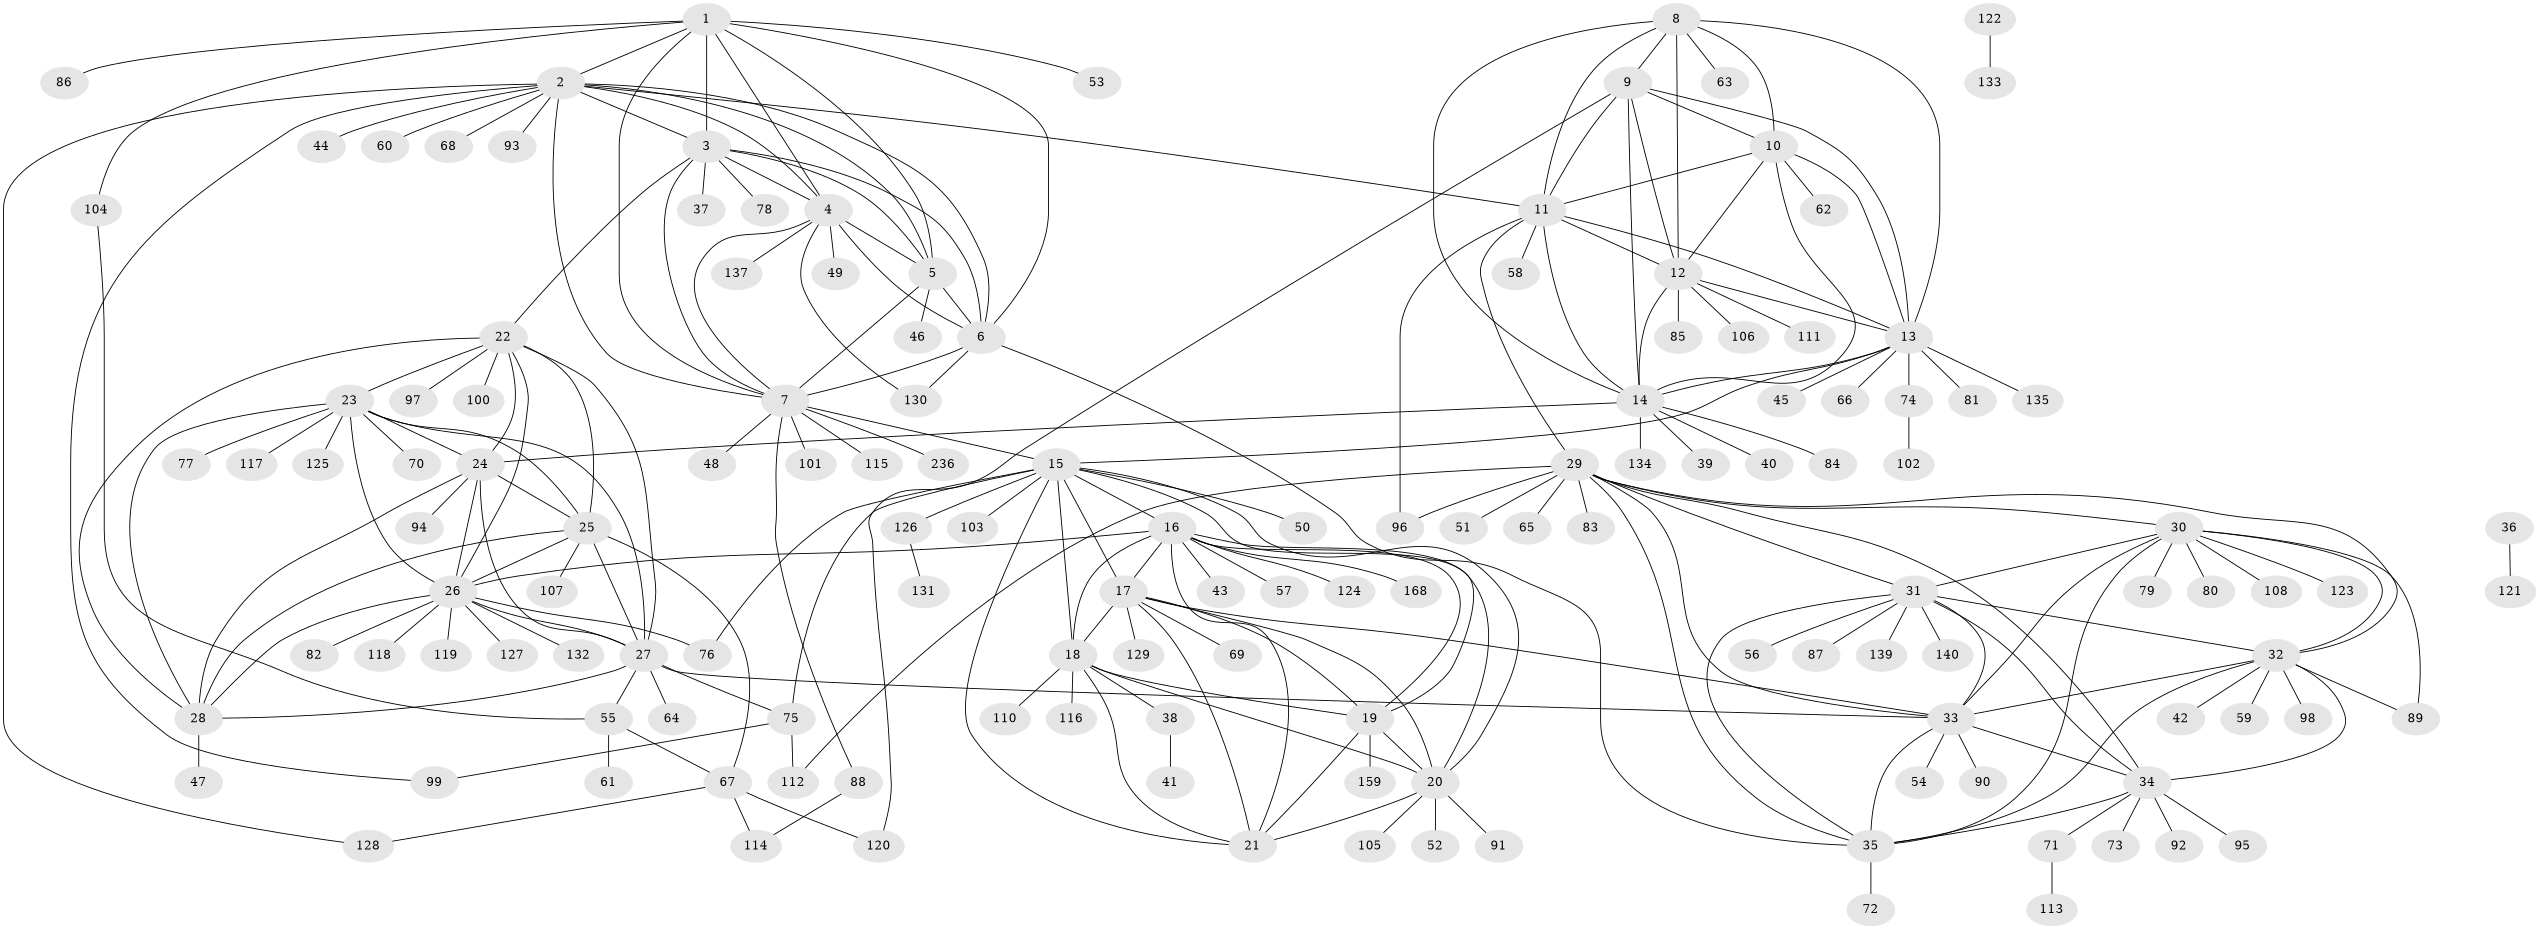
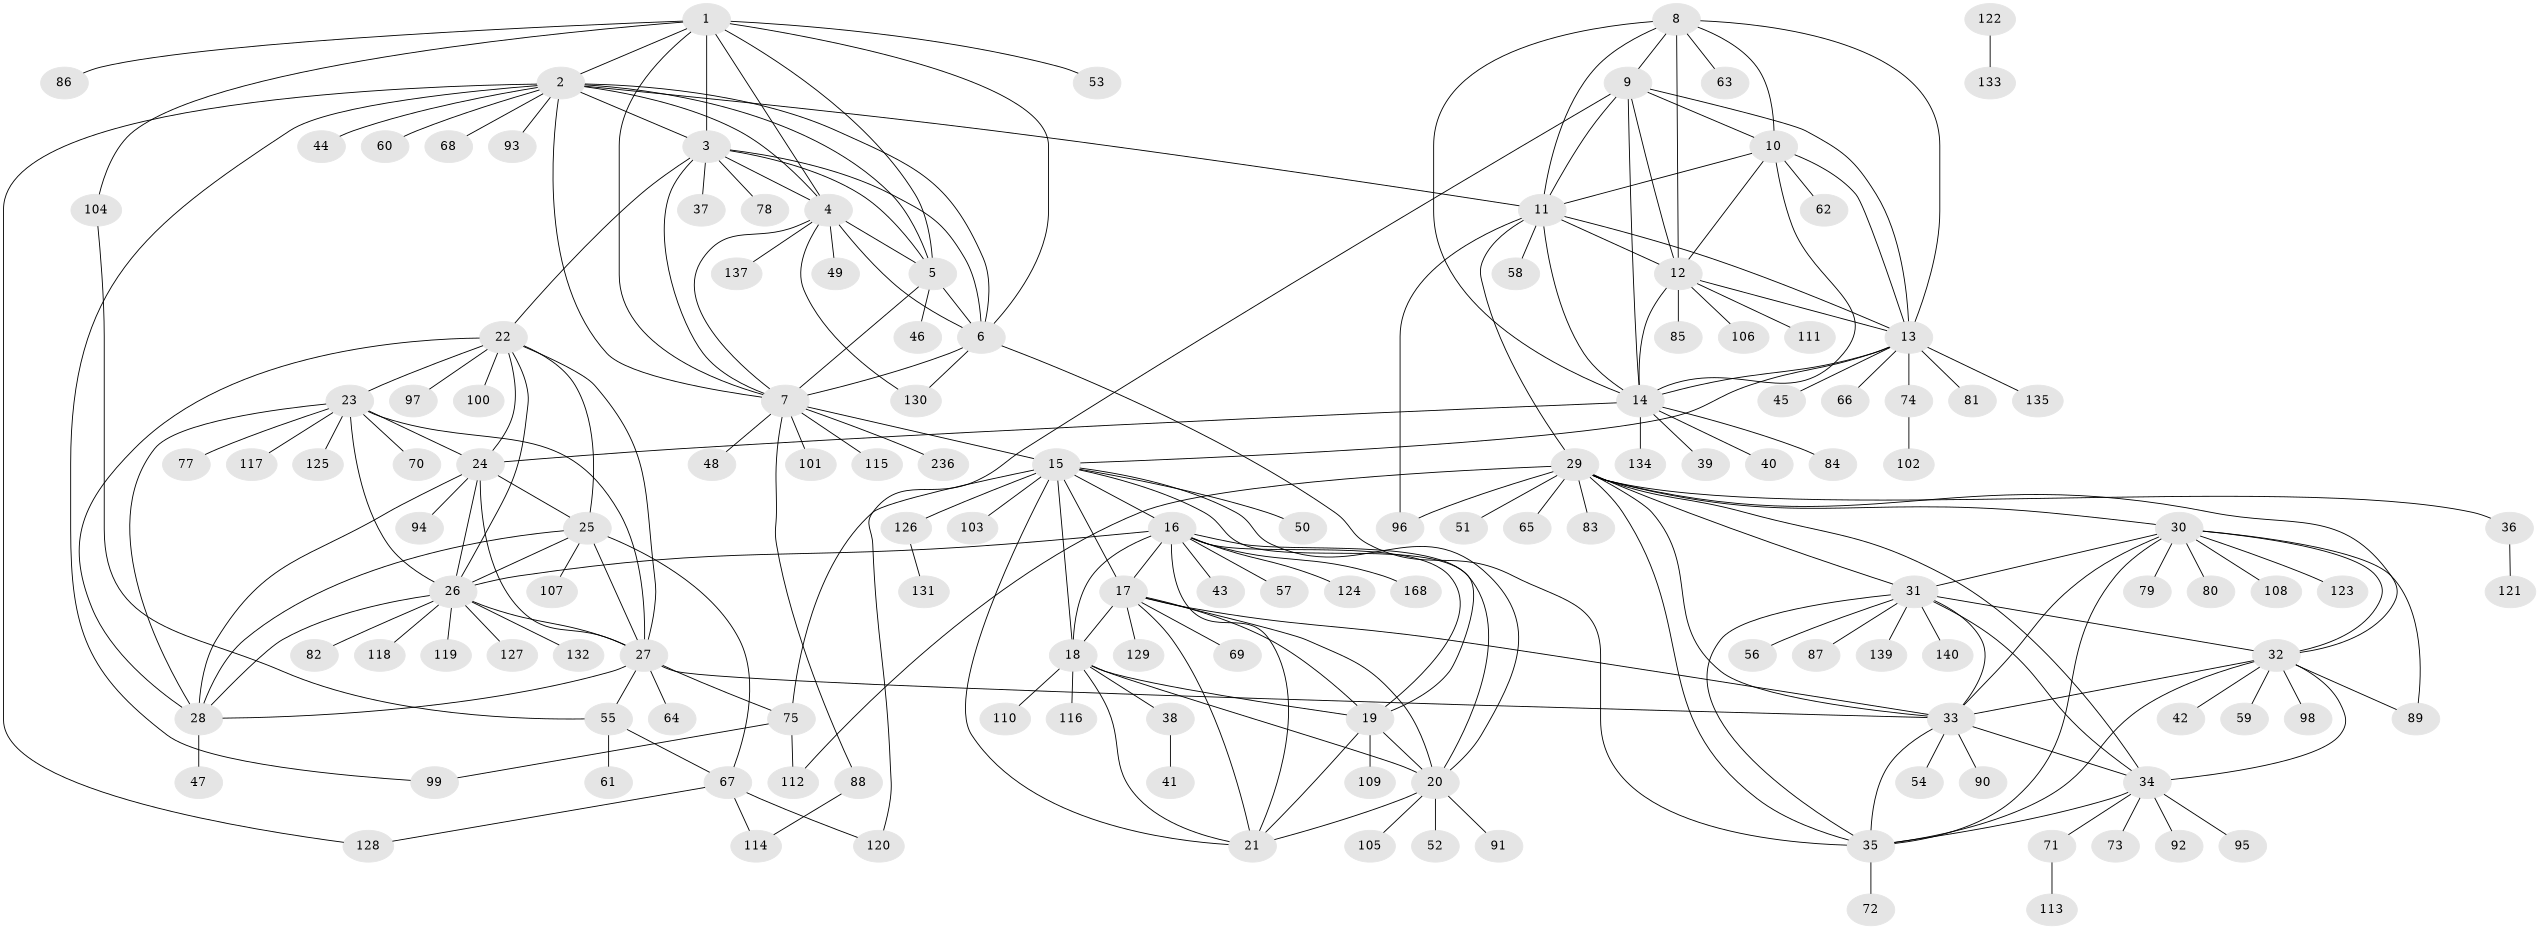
(508, 447) -> none
none -> (2154, 497)
(708, 655) -> none
(1370, 783) -> (1370, 783)
